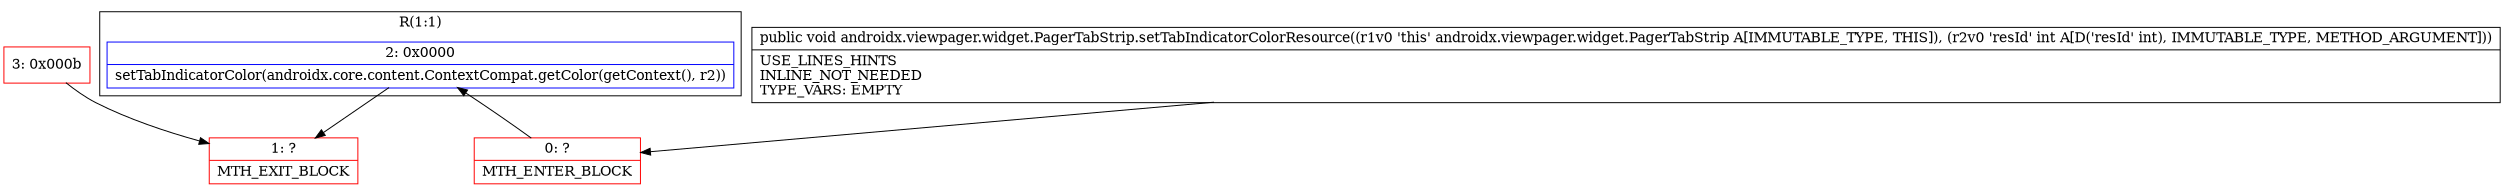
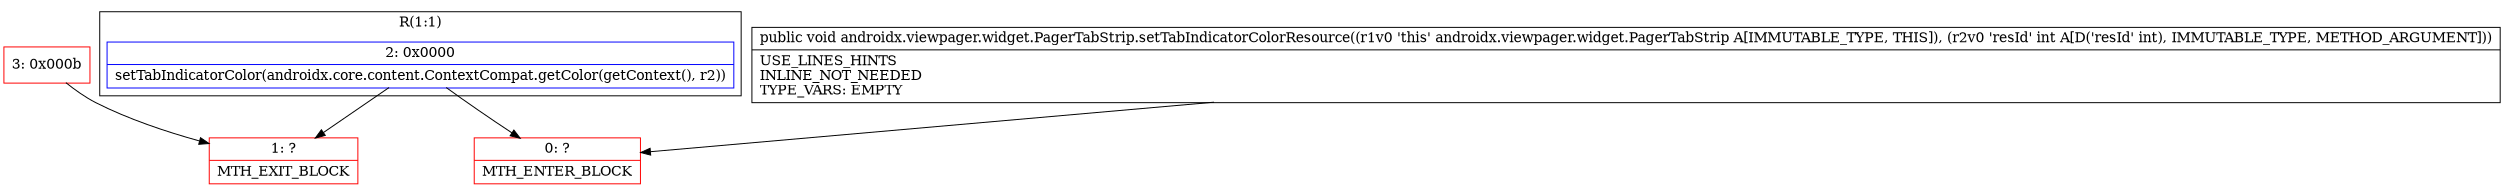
(499, 115) -> (479, 111)
